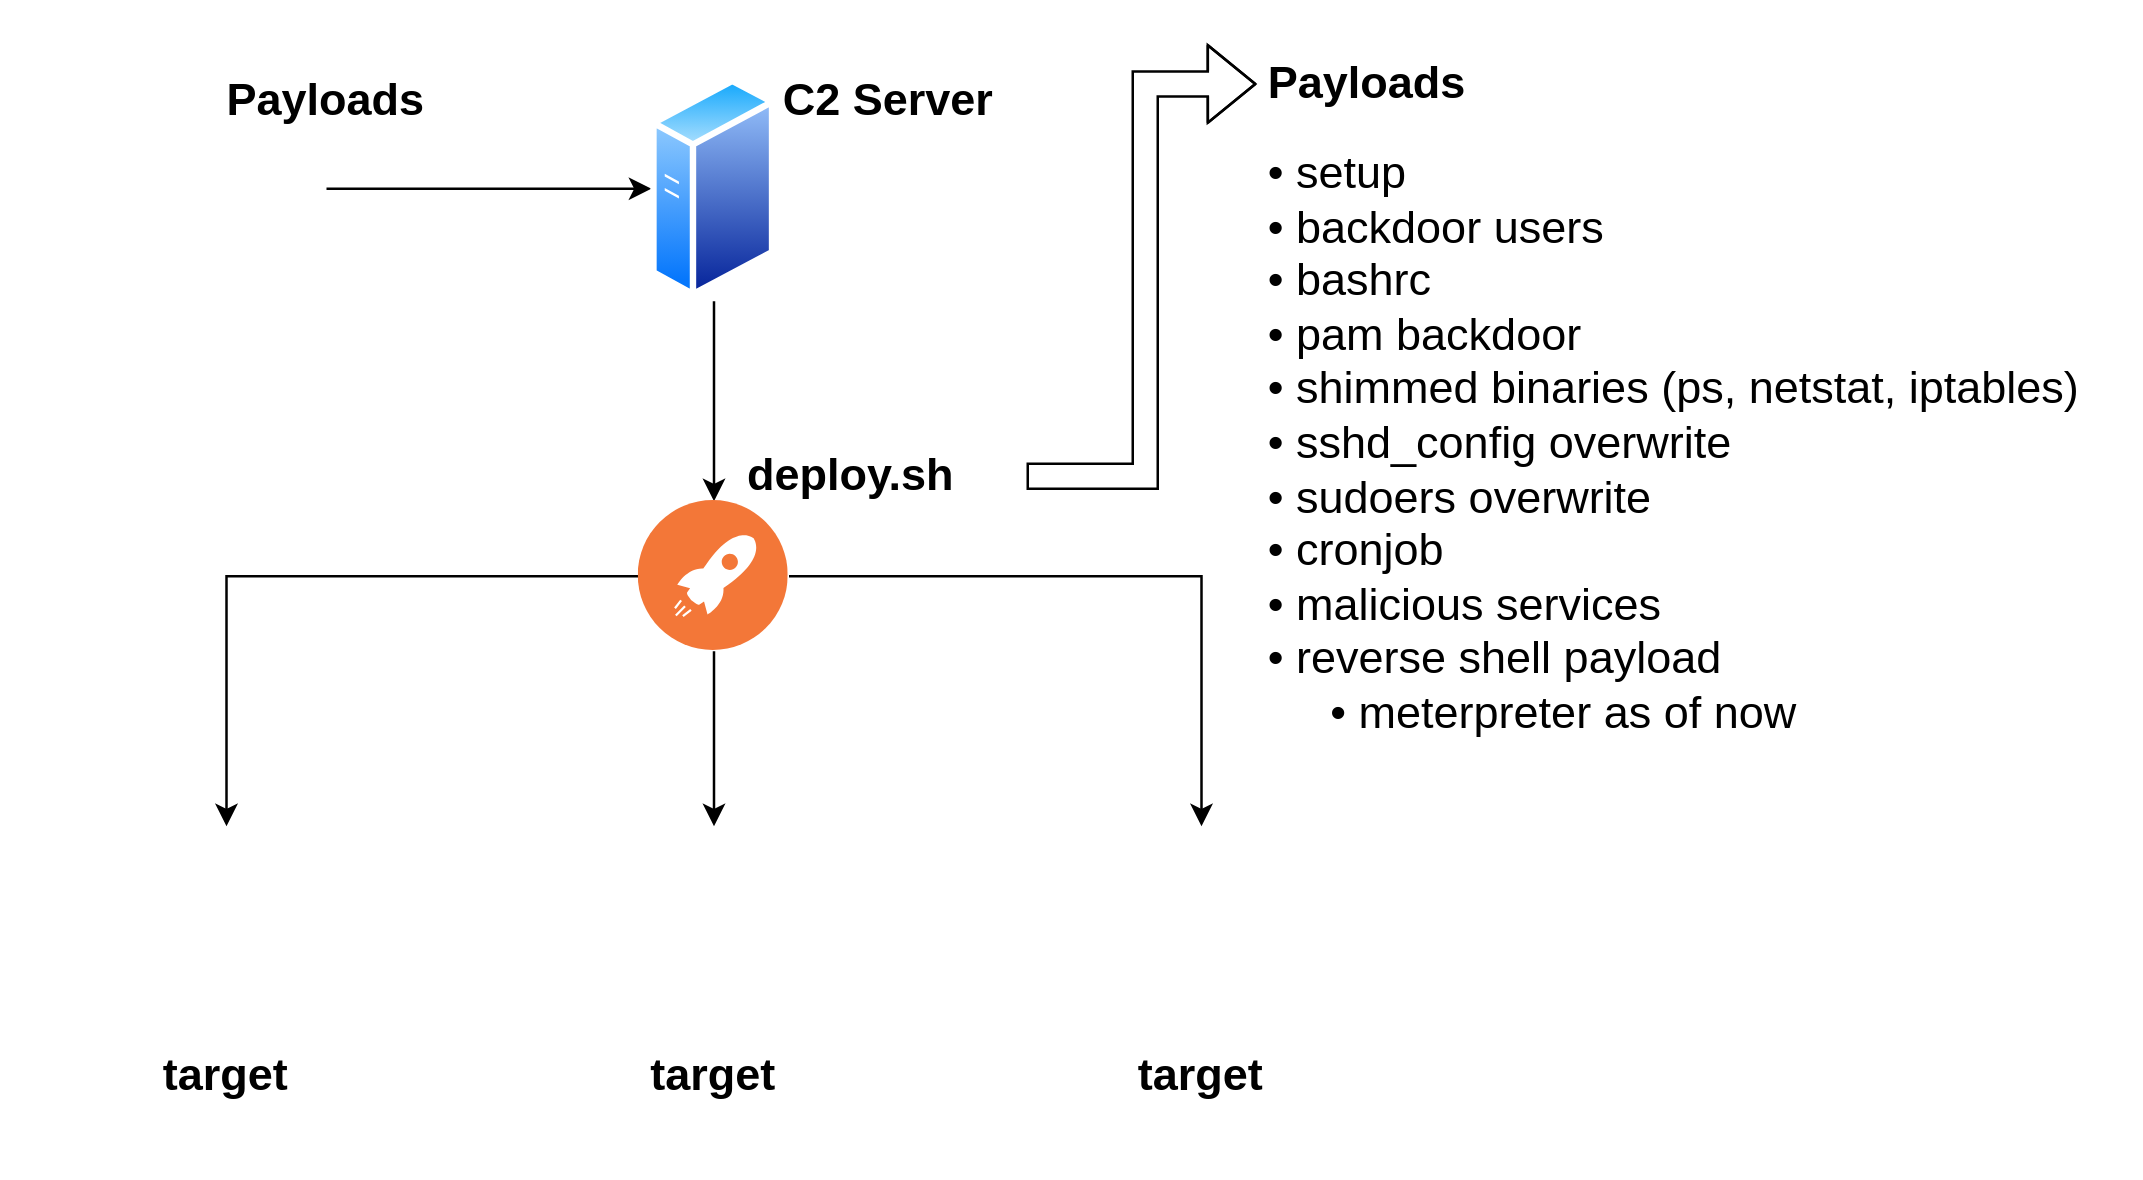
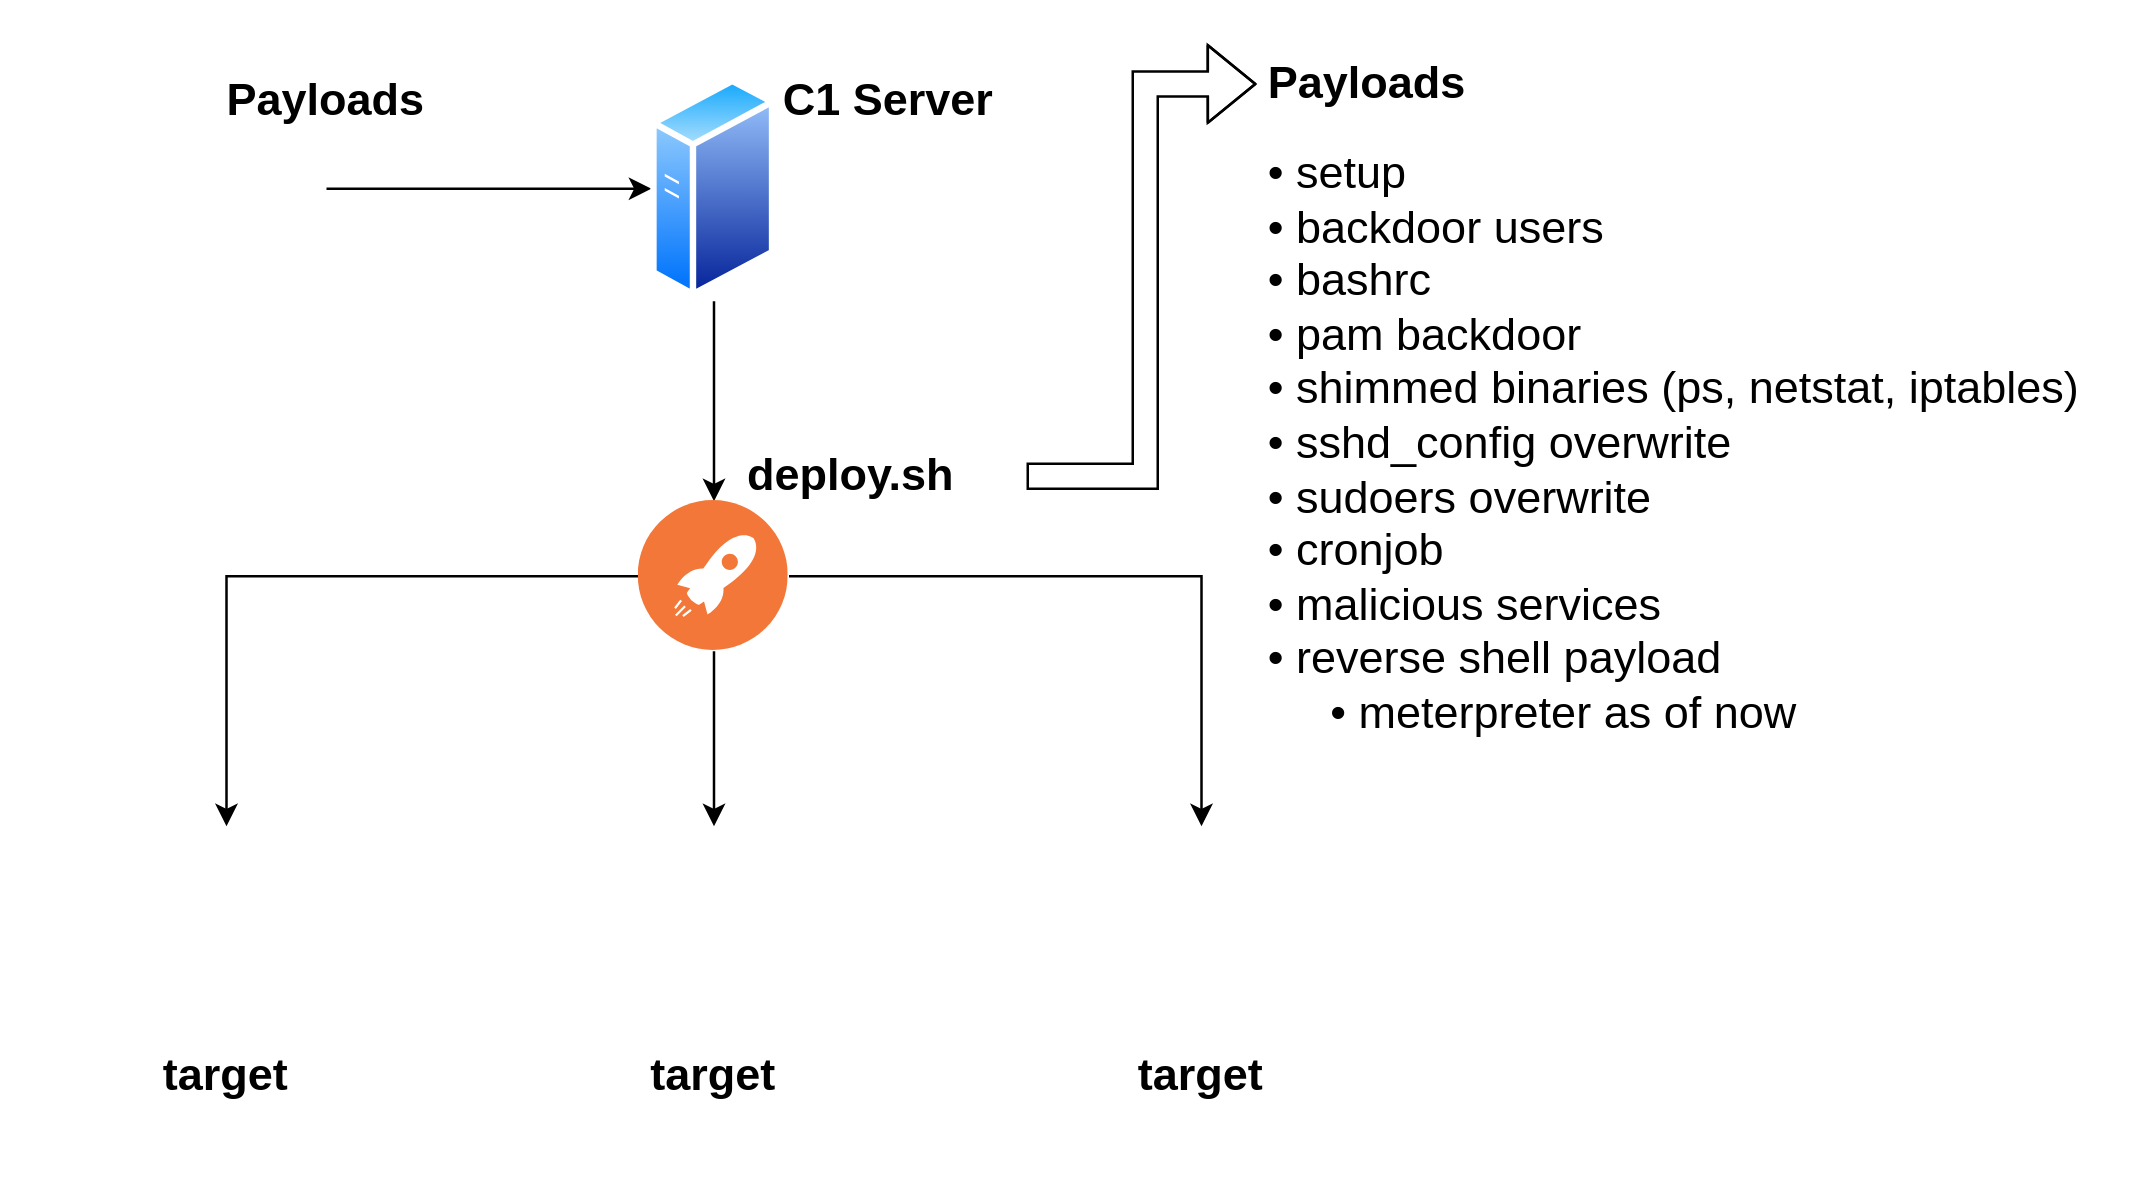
(889, 101) -> (889, 101)
